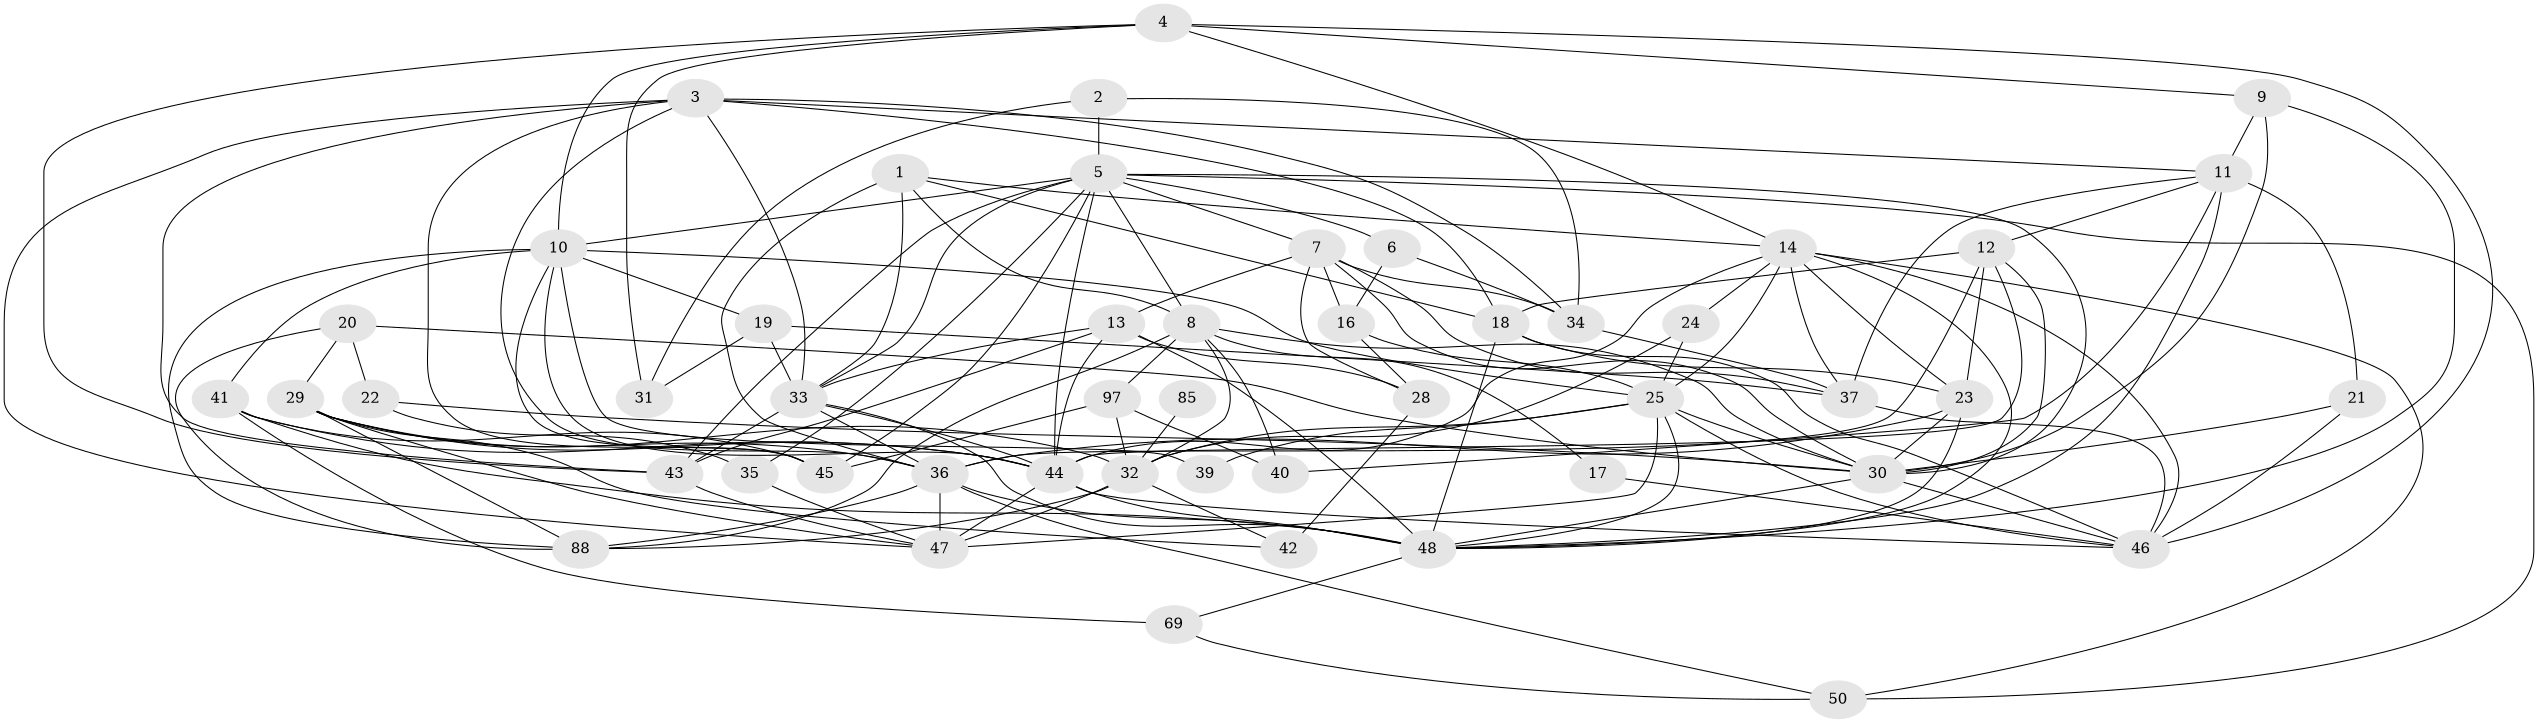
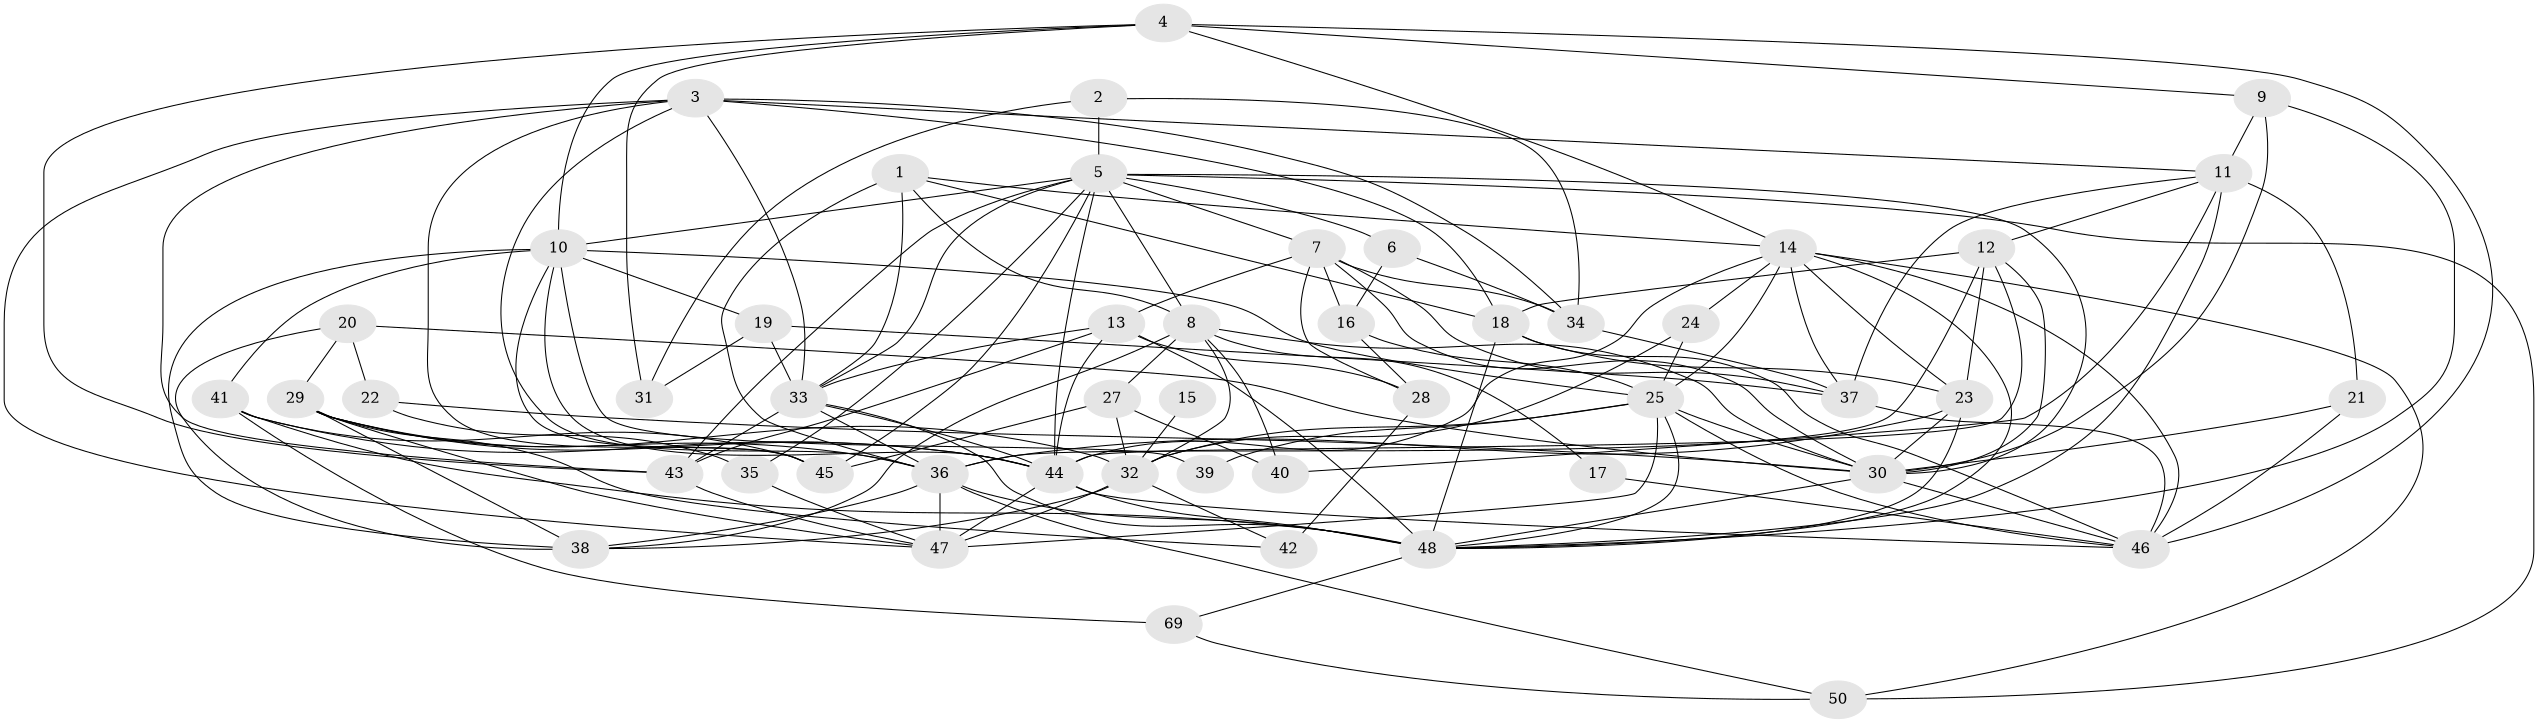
(1112, 399) -> (1112, 399)
(1188, 399) -> (1188, 399)
(581, 549) -> (581, 549)
